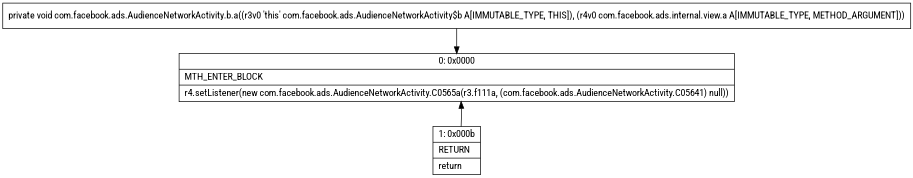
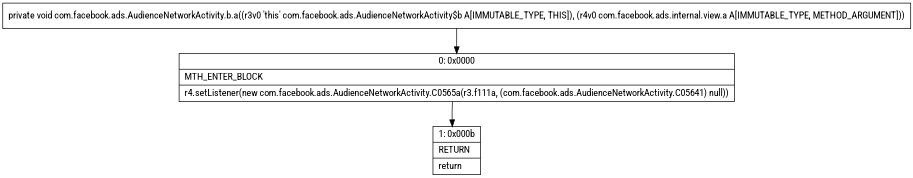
(461, 118) -> (452, 111)
